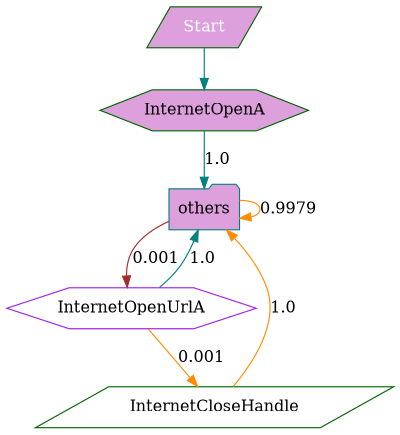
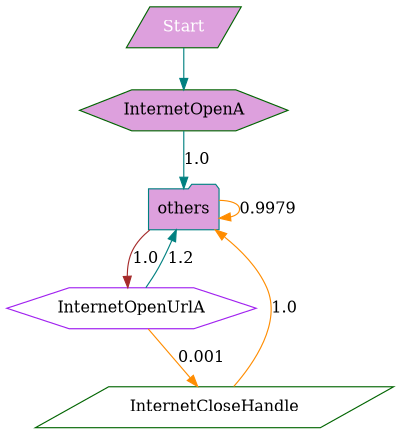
(156, 259) -> (146, 259)
(203, 259) -> (181, 259)
